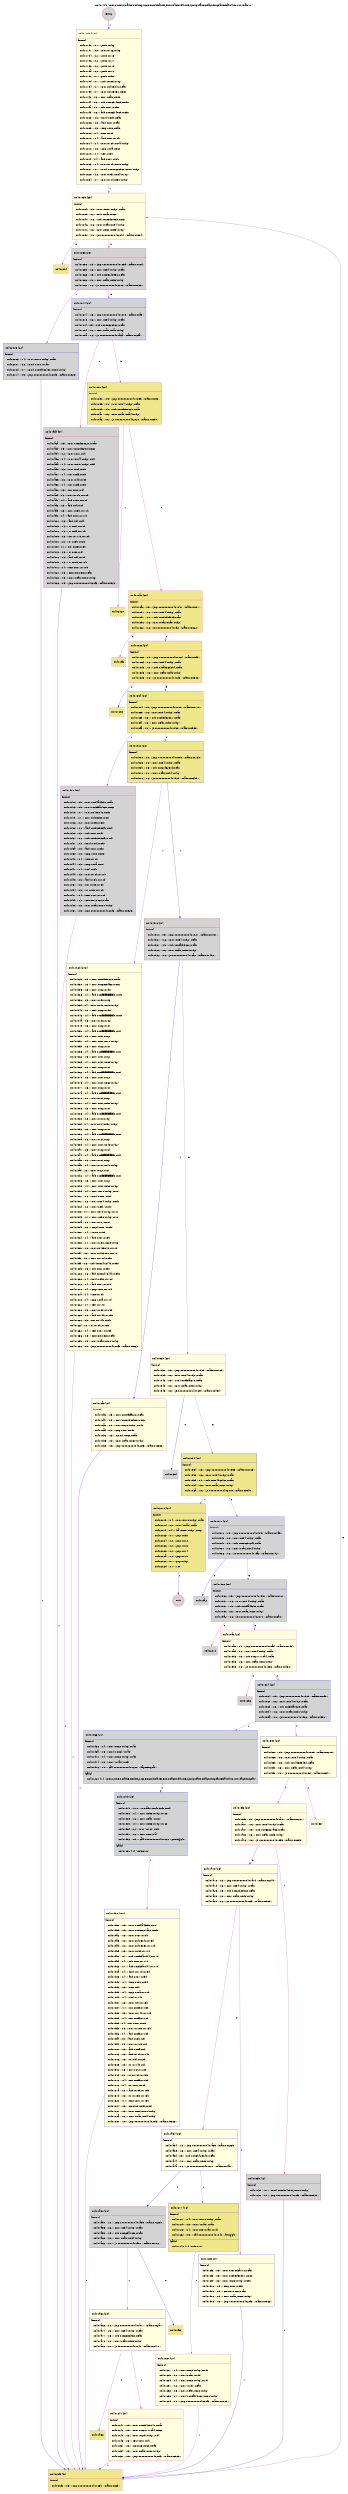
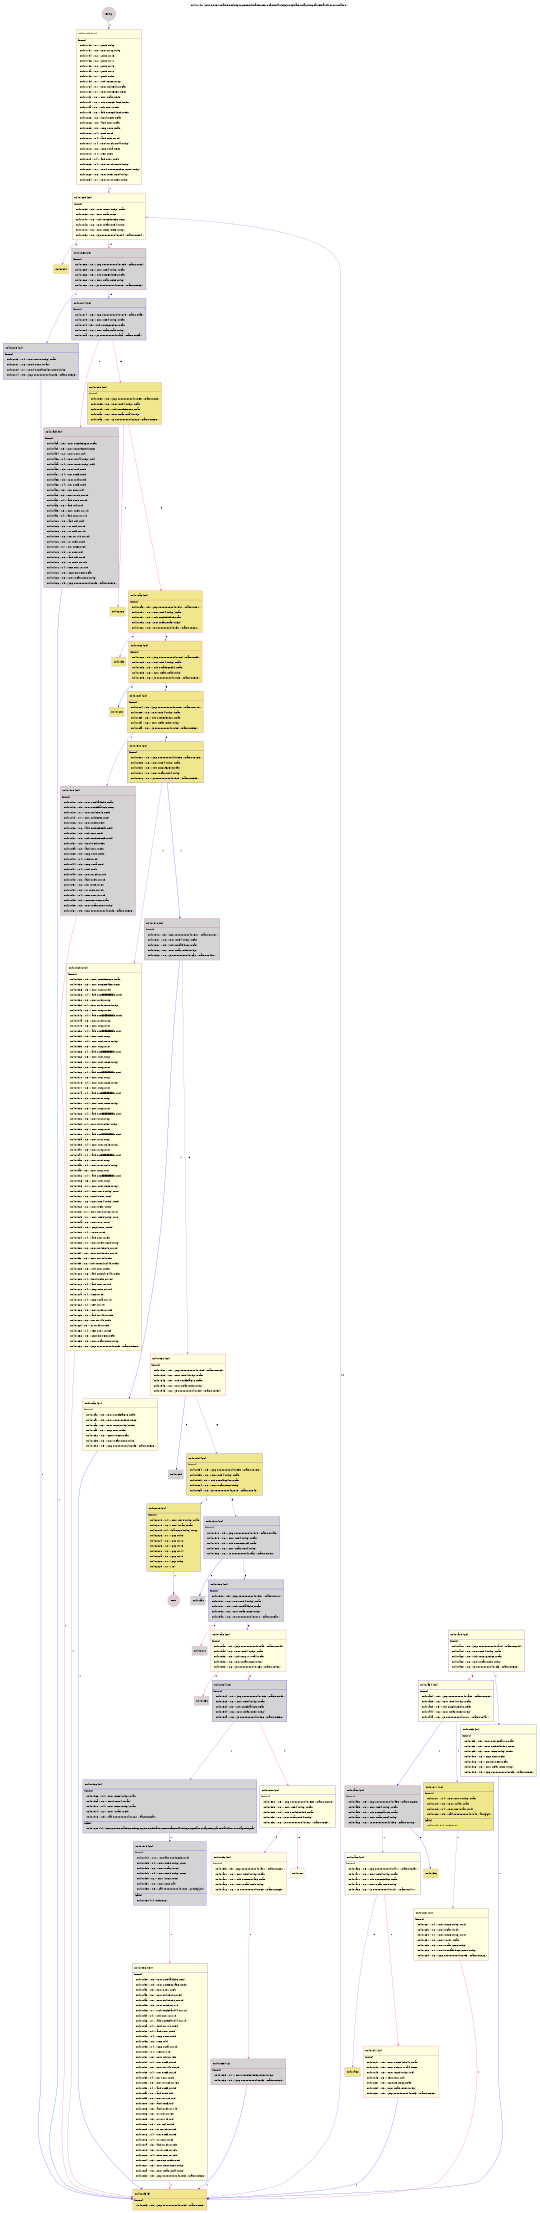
(255, 1854) -> none
